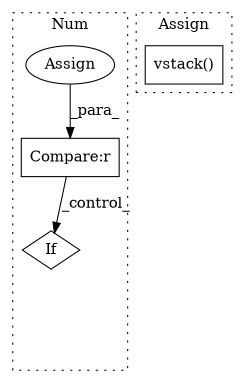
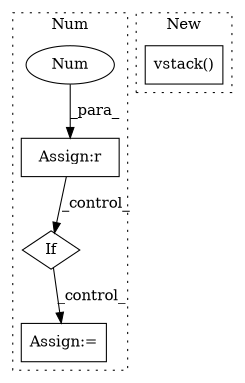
(184, 25) -> (184, 25)
(70, 65) -> (70, 65)
(70, 157) -> (70, 157)
none -> (64, 343)
